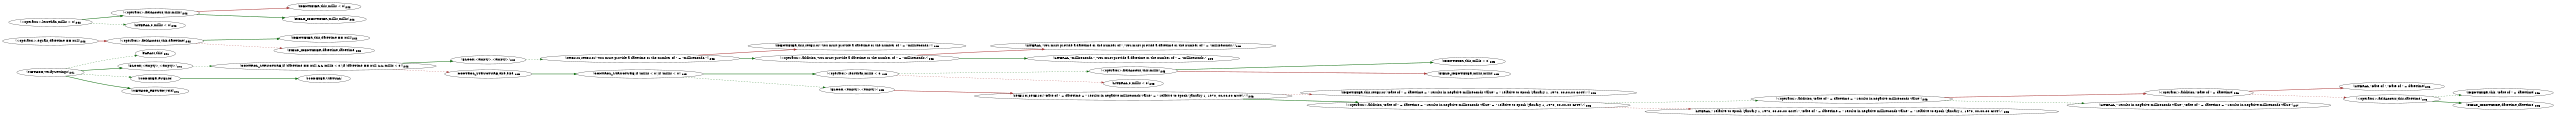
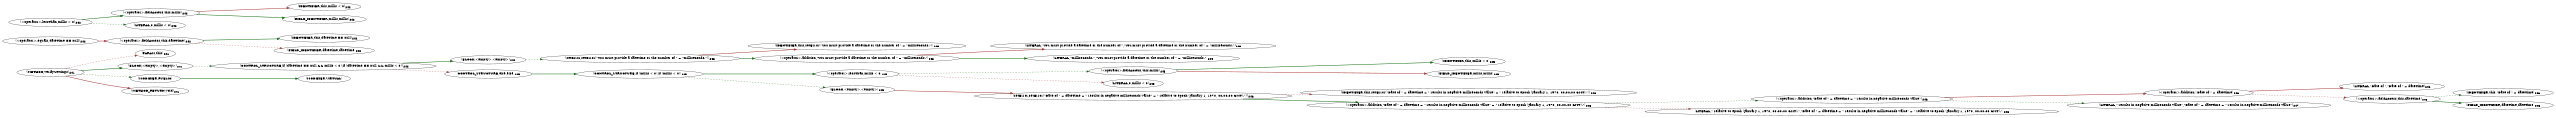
(100, 61) -> (100, 61)
(97, 83) -> (97, 83)
